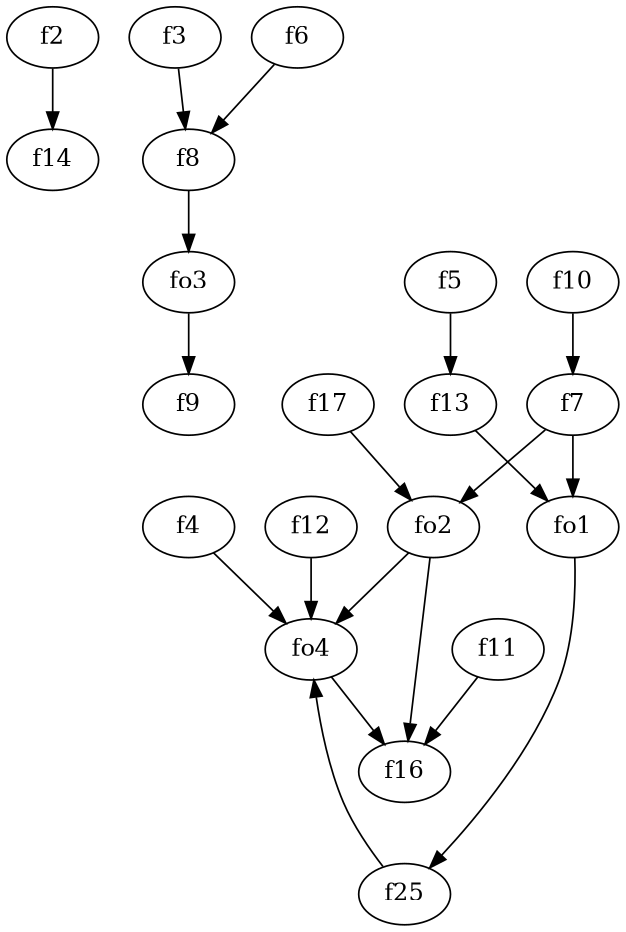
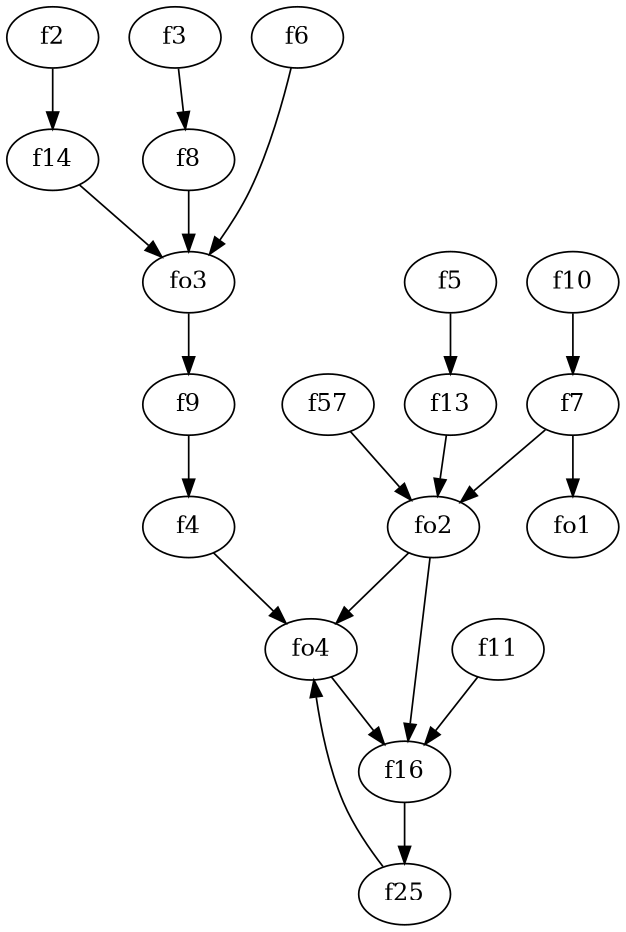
(249, 92) -> (264, 158)
none -> (114, 215)
(328, 405) -> (328, 405)
(499, 454) -> (443, 457)
none -> (189, 457)
(311, 527) -> none
(541, 720) -> (405, 825)
